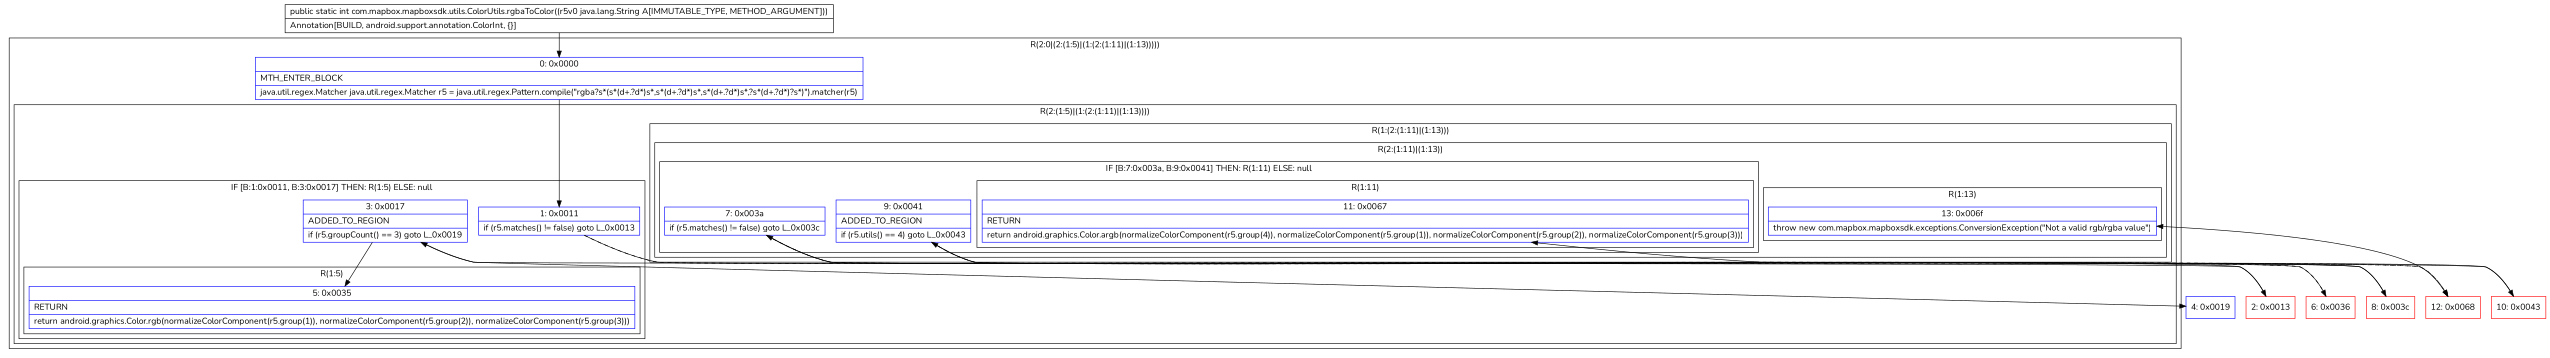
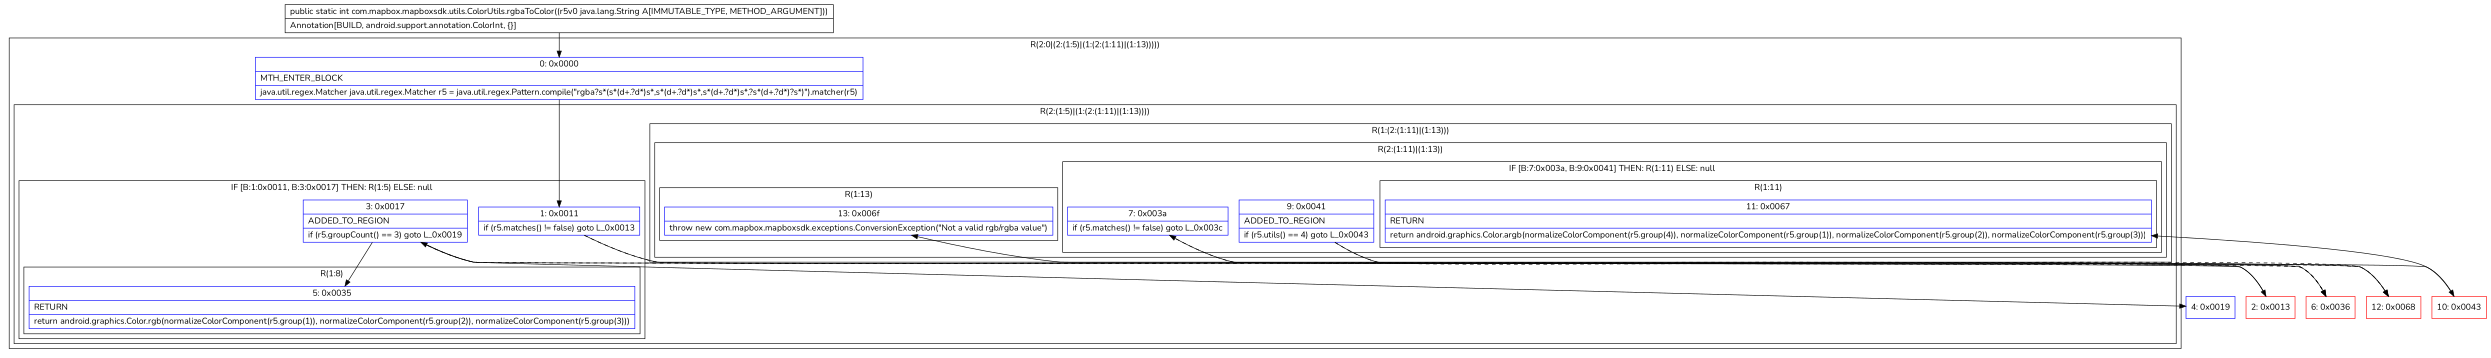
none -> (1375, 263)
(332, 274) -> (332, 274)
(2391, 307) -> none
